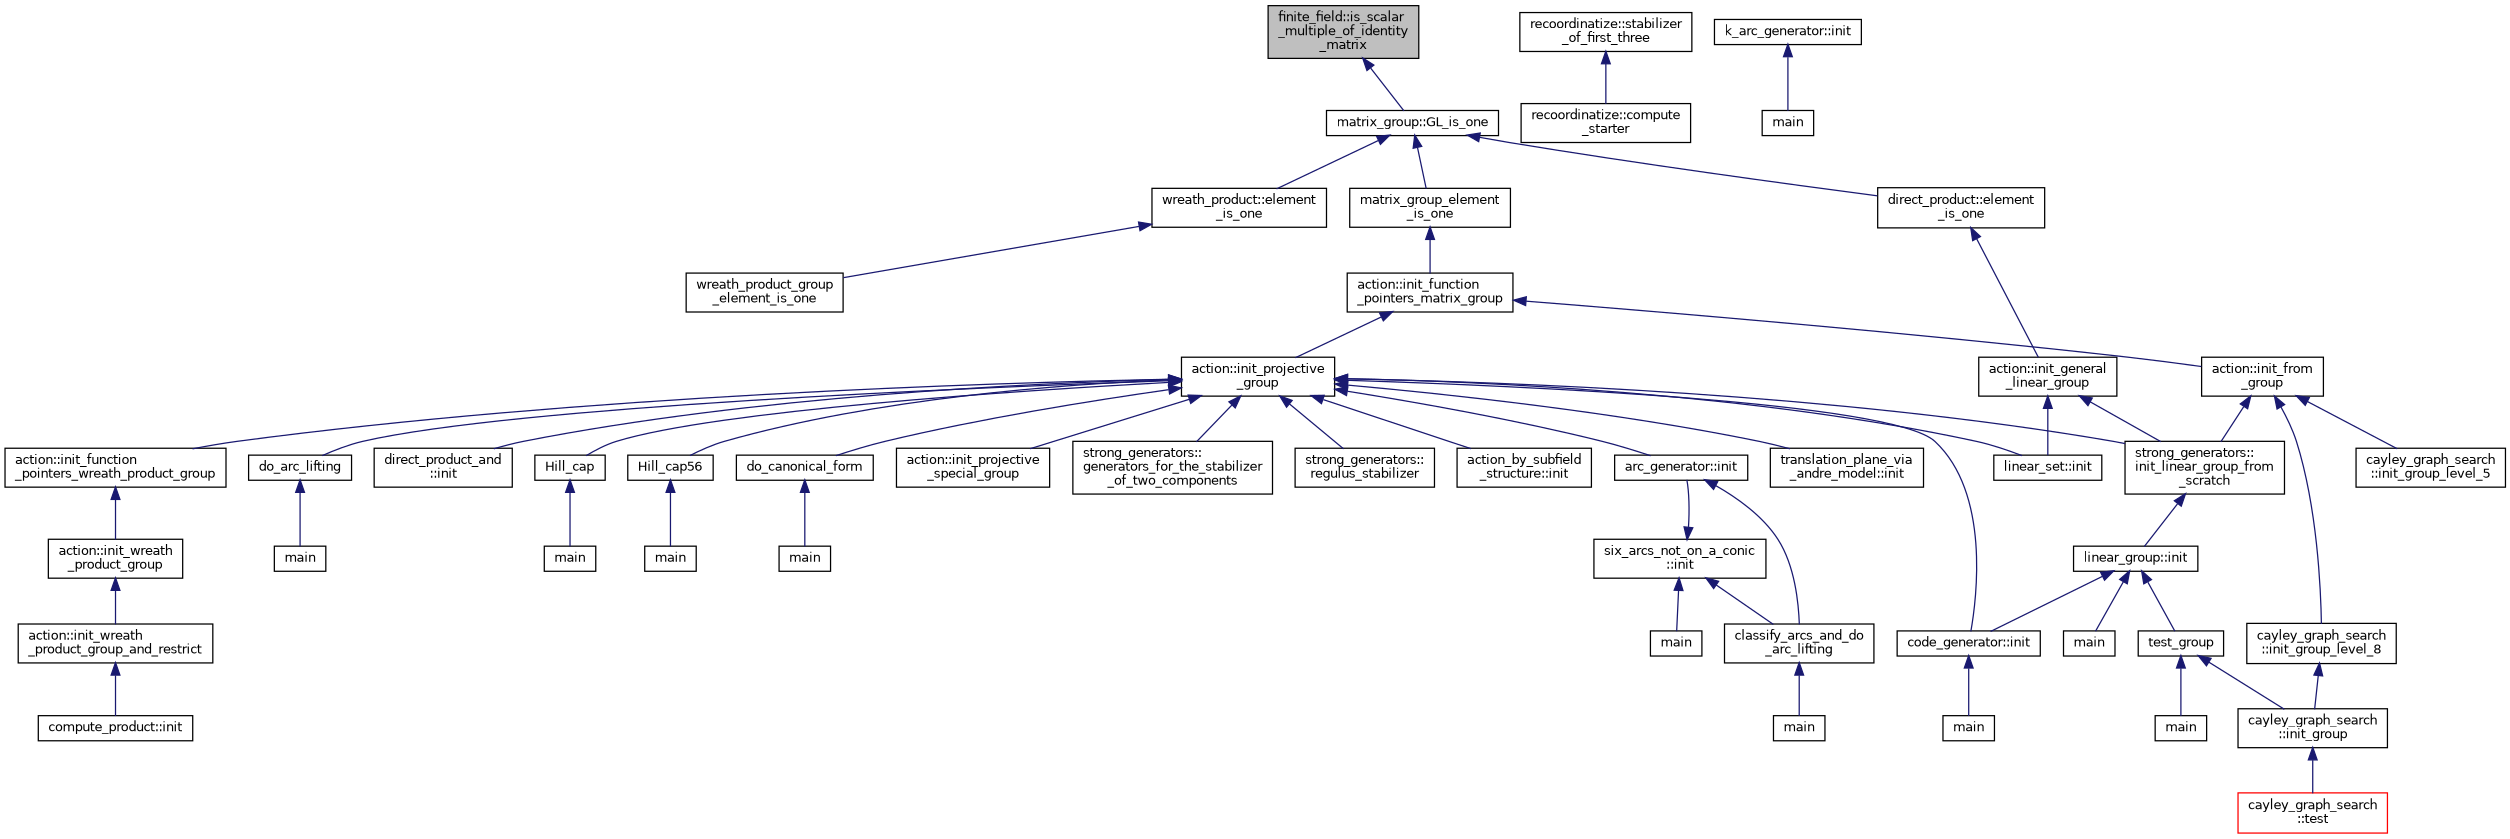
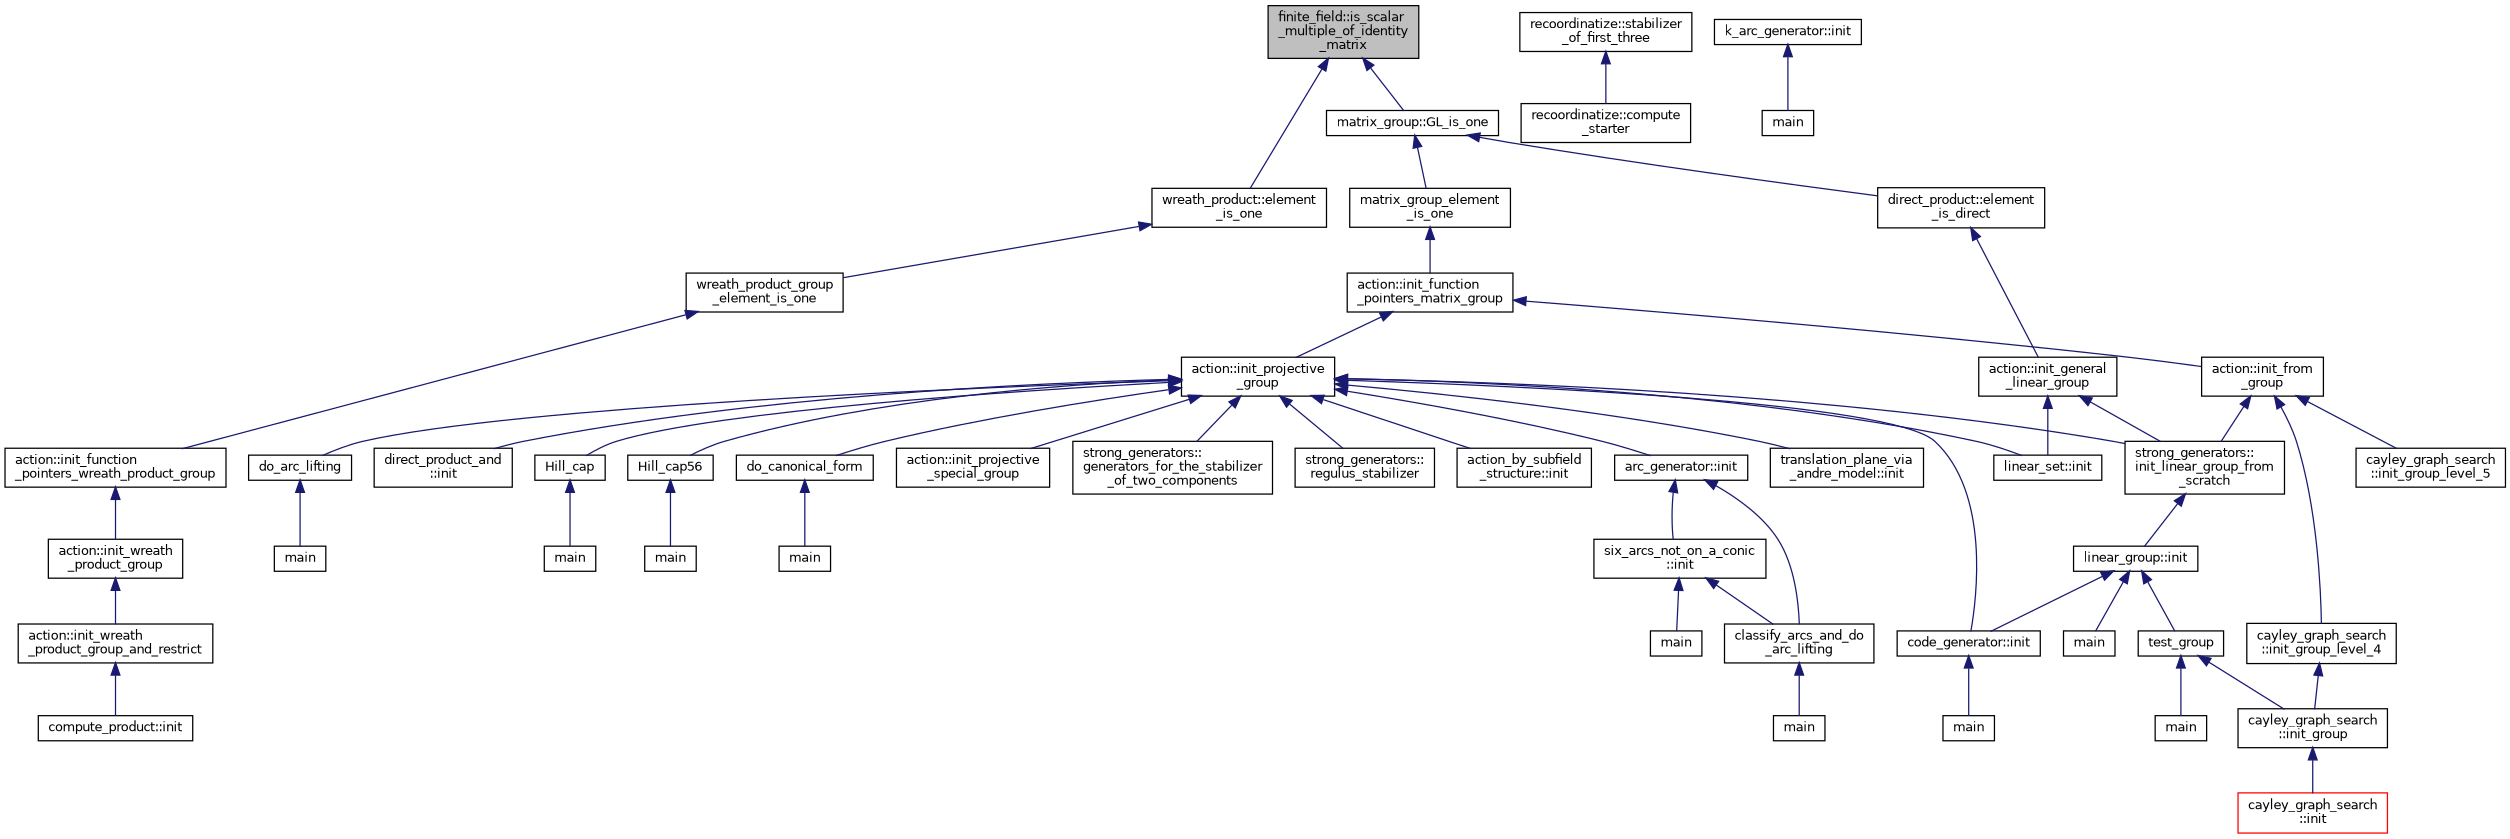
(1327, 165) -> (1286, 129)
(1961, 208) -> (1961, 208)
(508, 412) -> (434, 382)
(1689, 503) -> (1672, 516)
(2322, 643) -> (2322, 643)
(2313, 813) -> (2313, 813)
